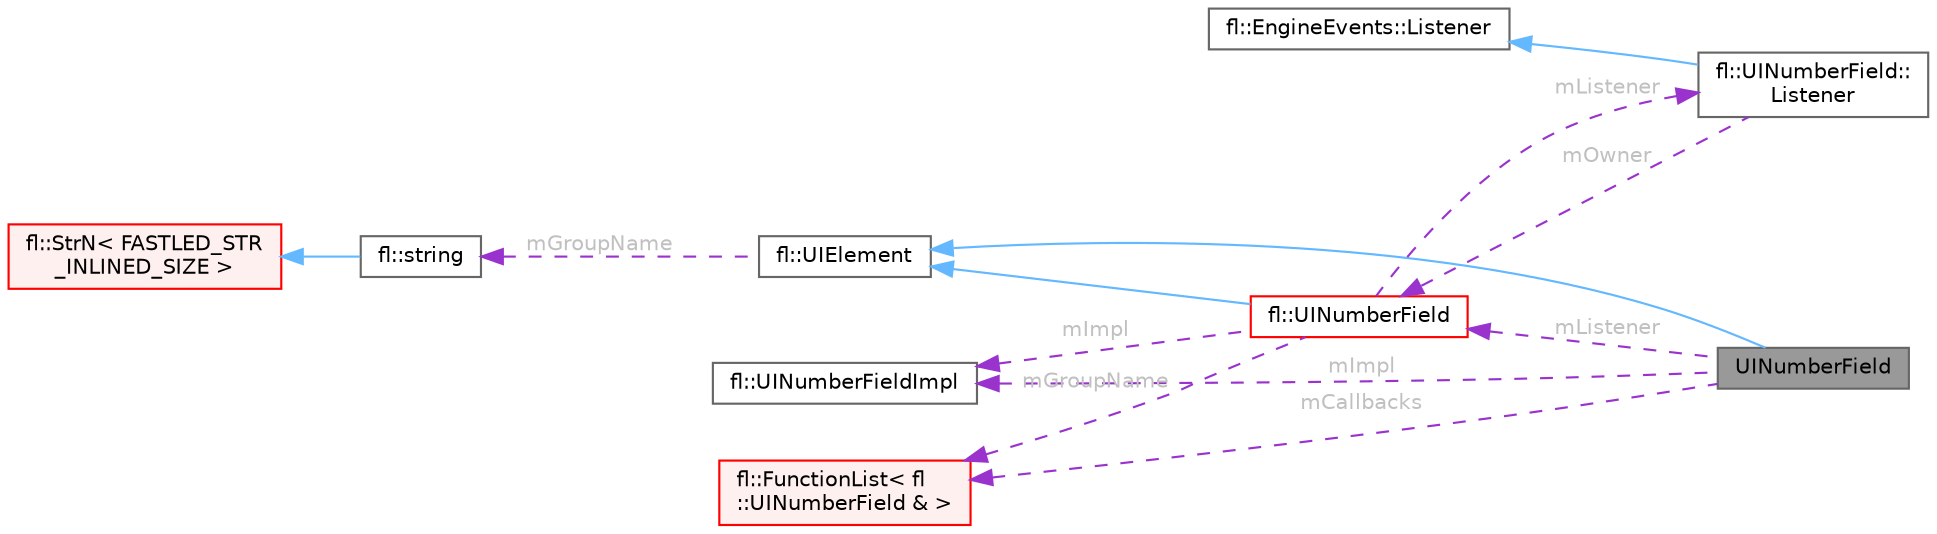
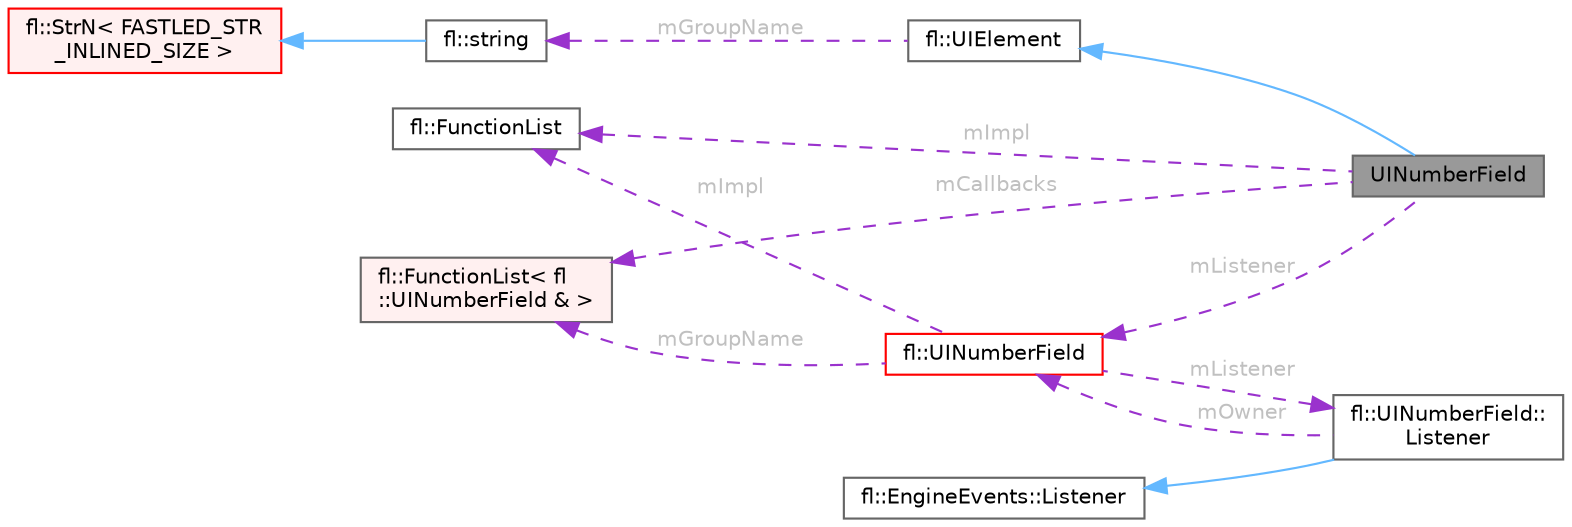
(1102, 287) -> none
(845, 383) -> (486, 129)
(845, 493) -> (486, 290)
